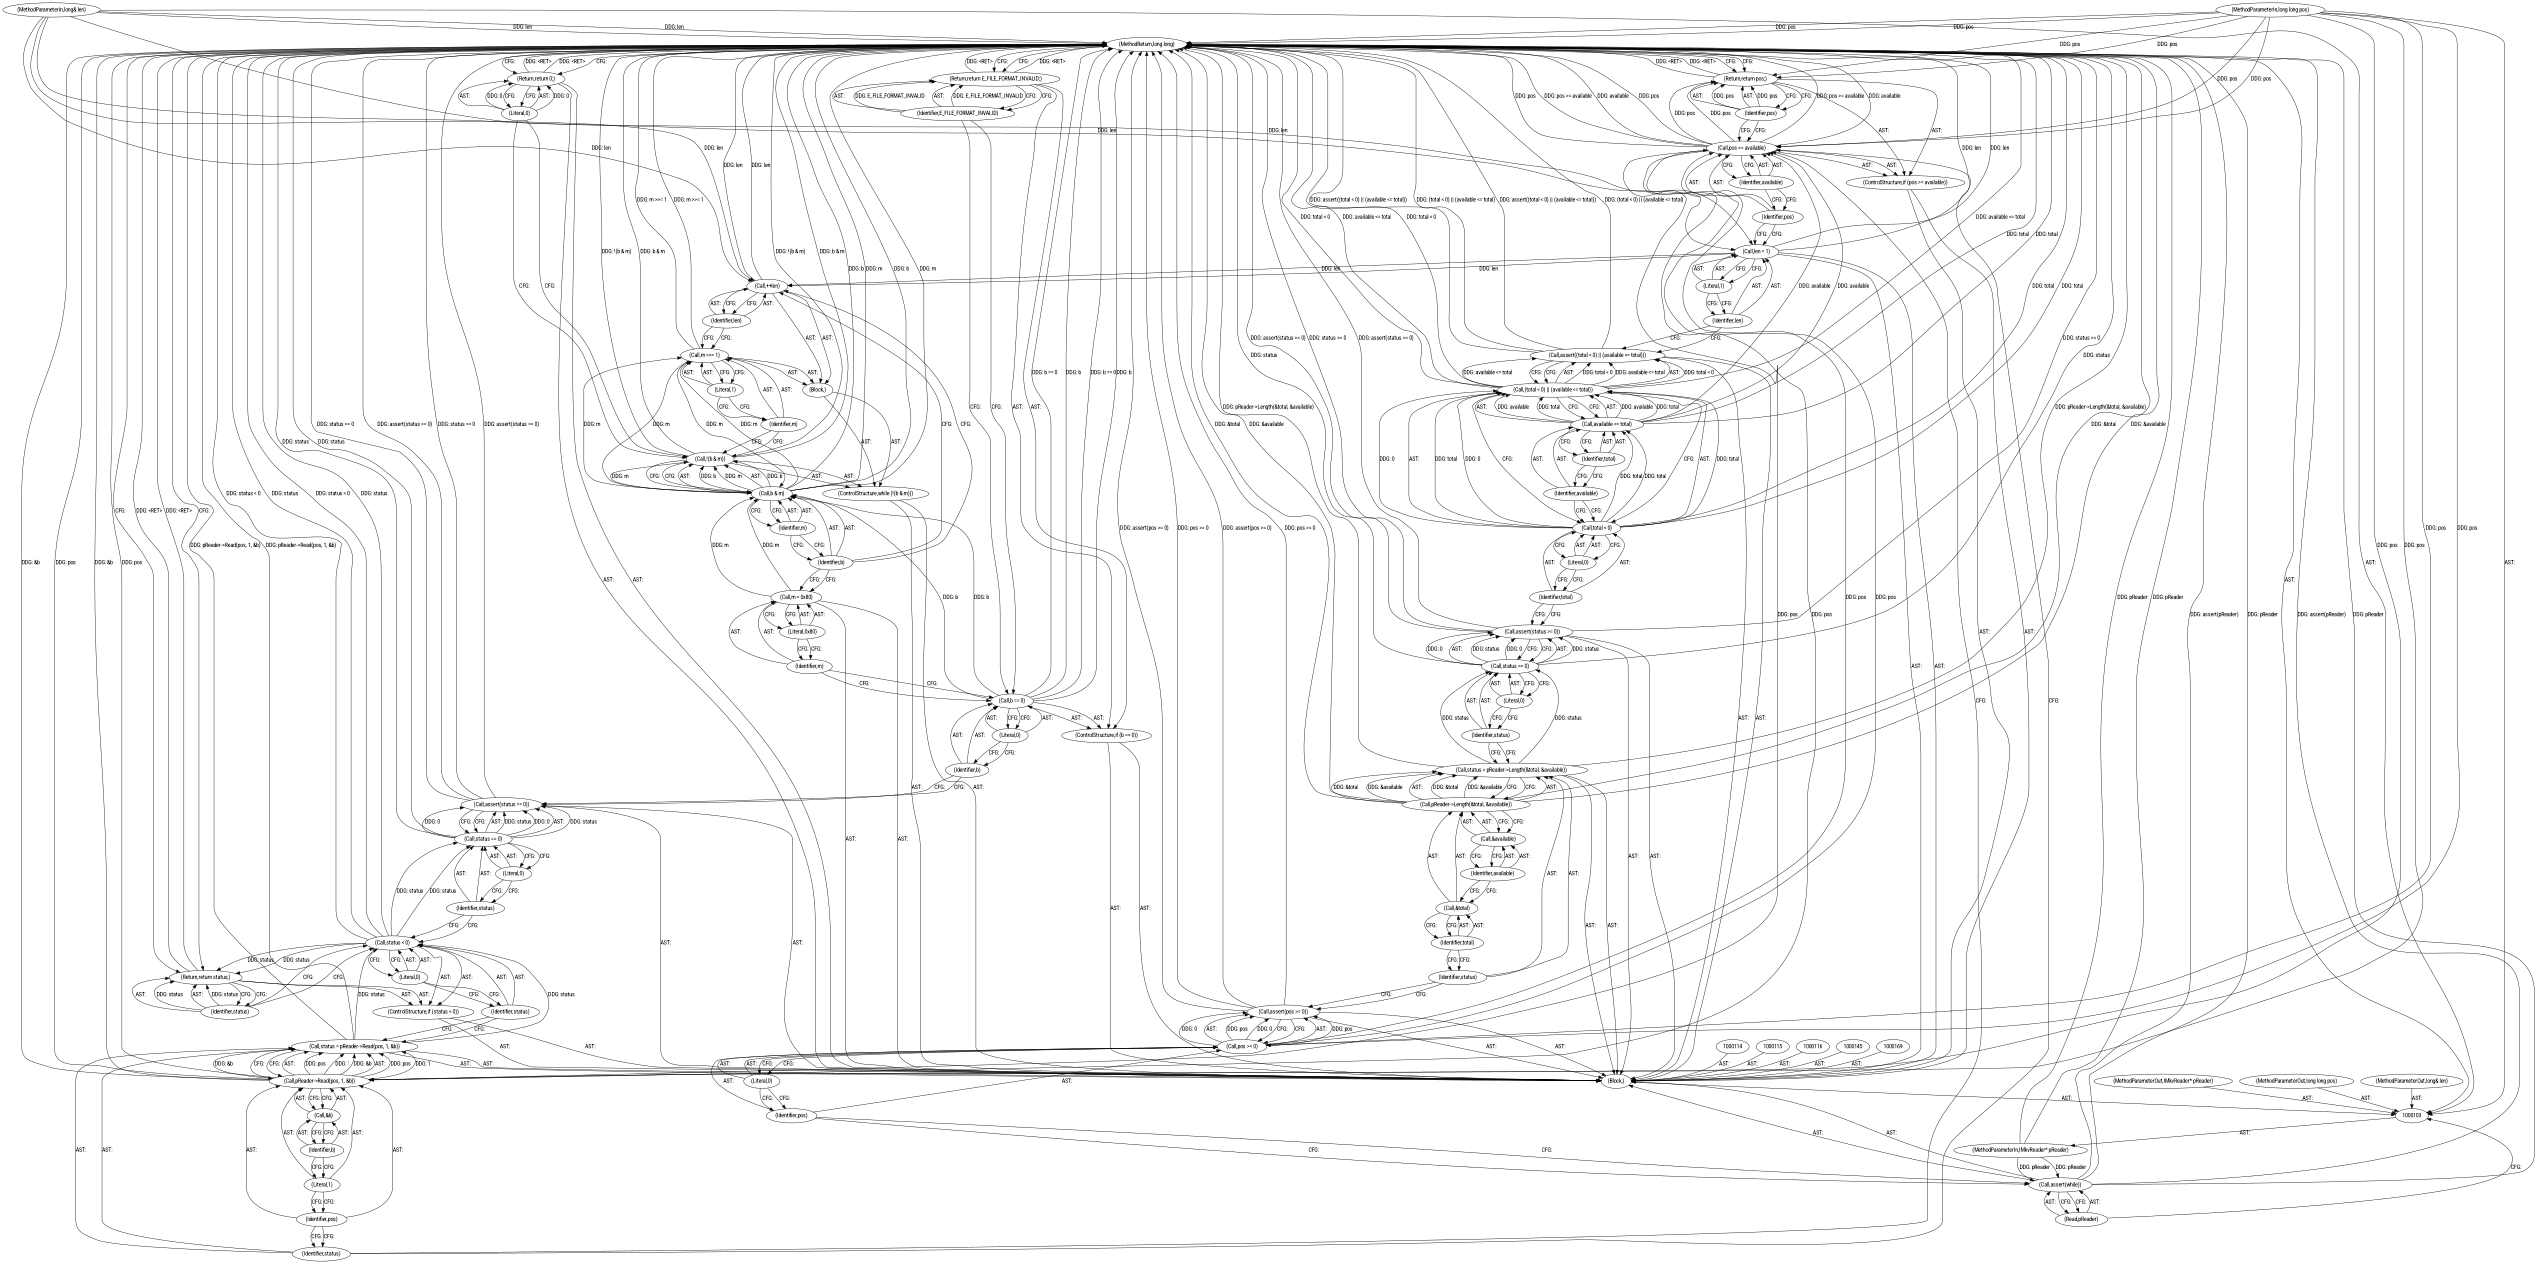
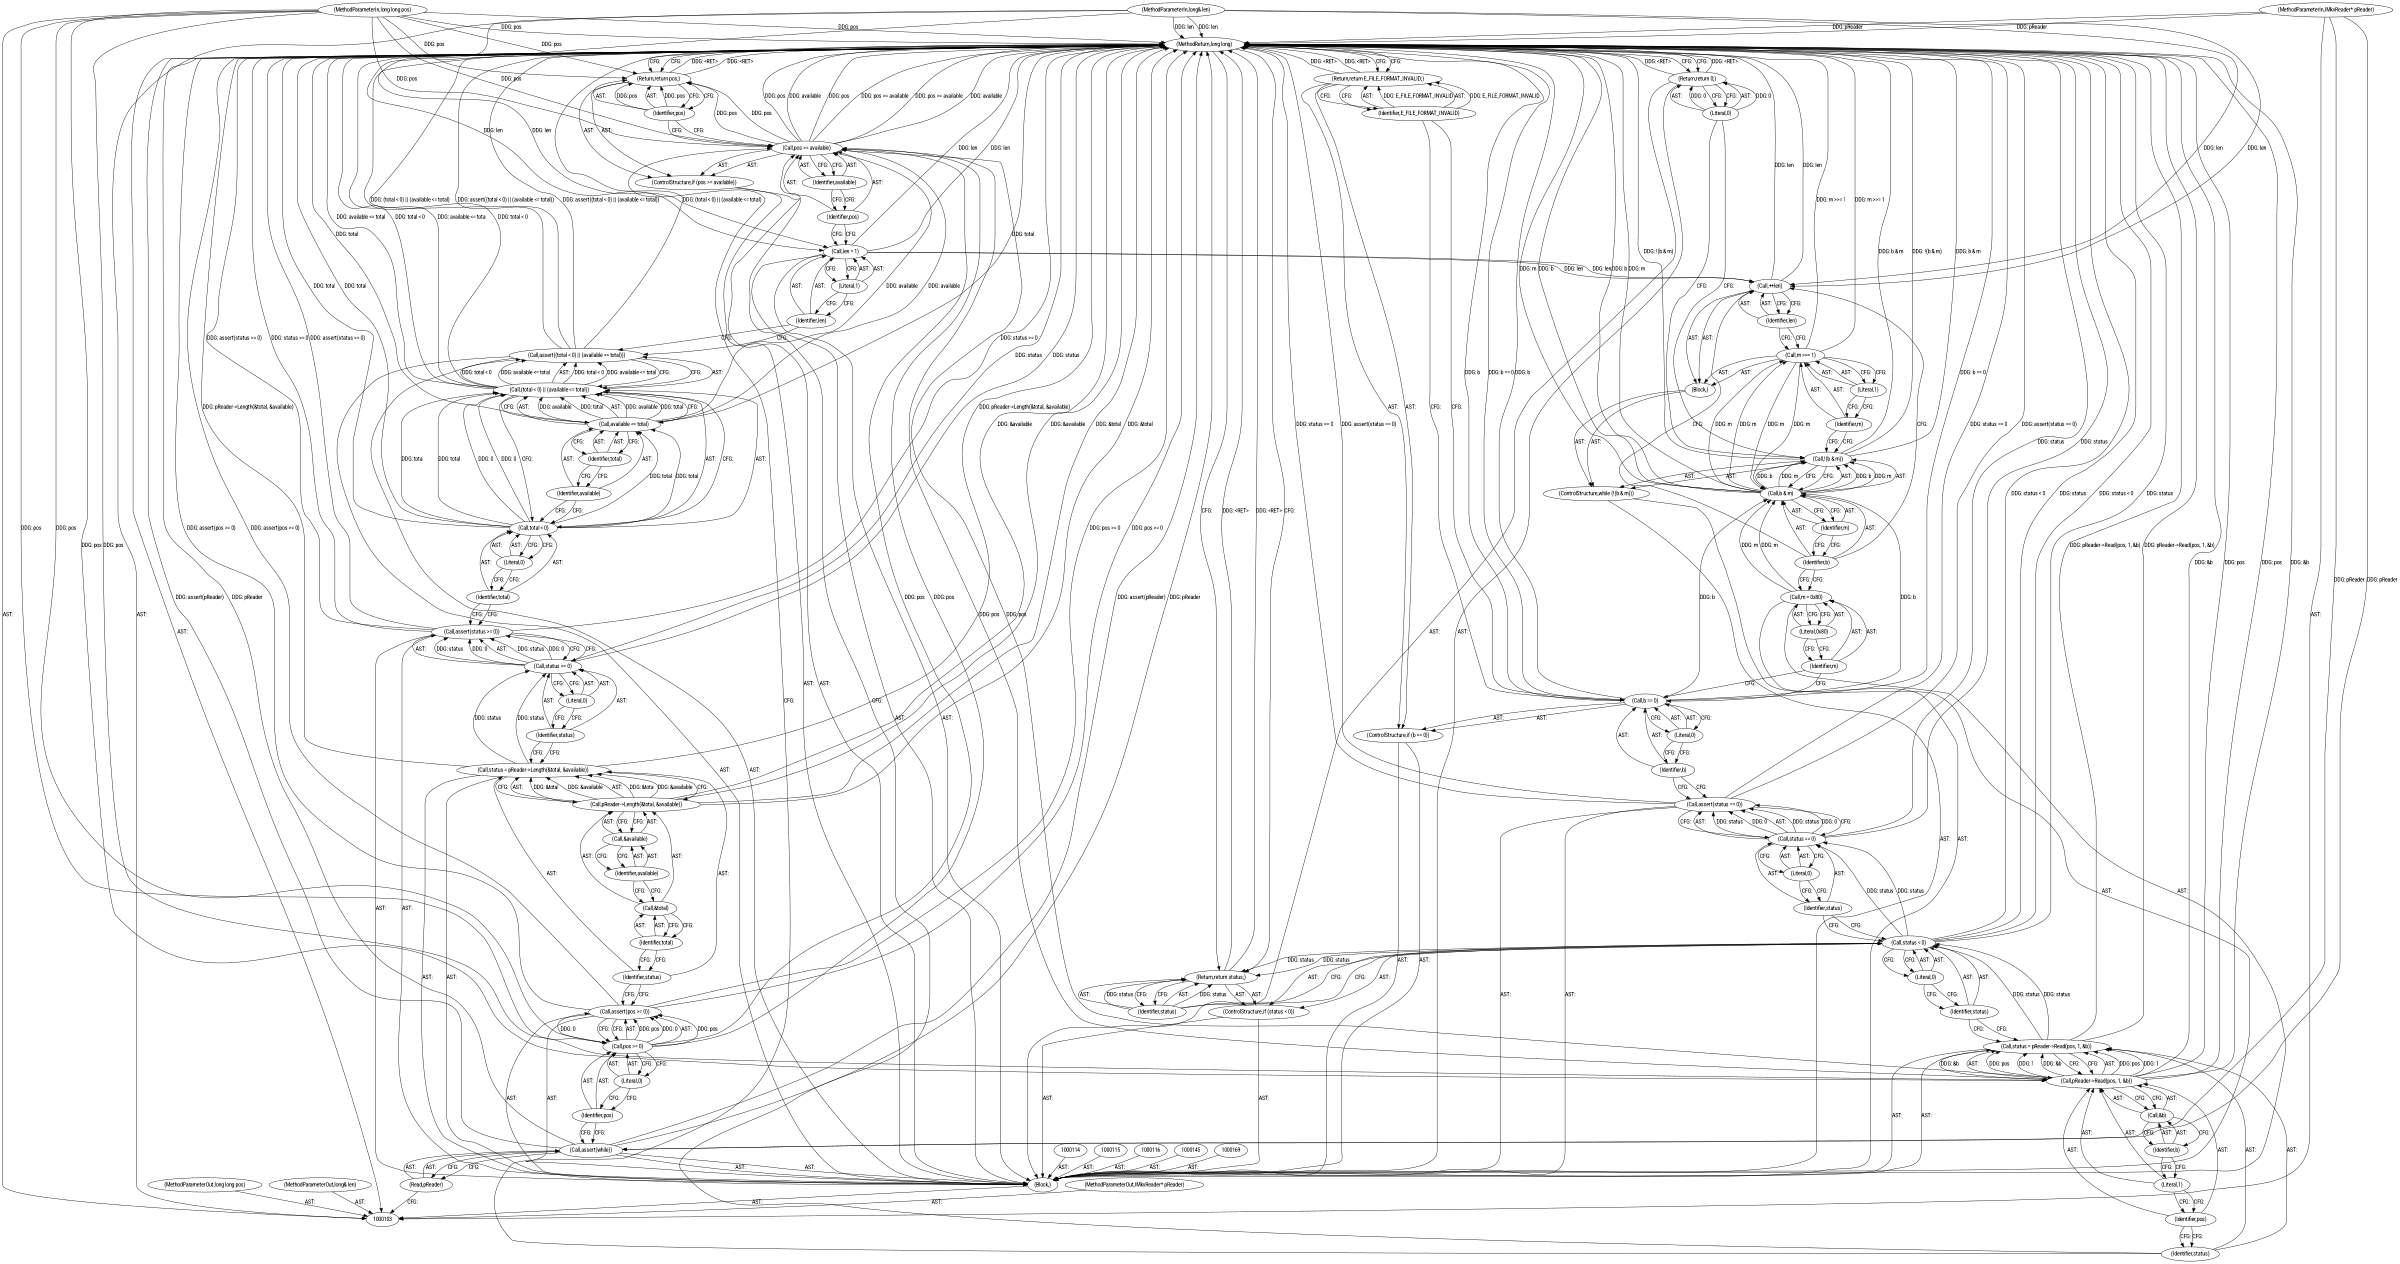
(2235, 1131) -> (1930, 1202)
